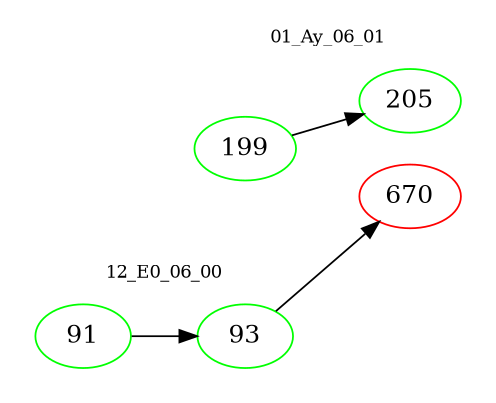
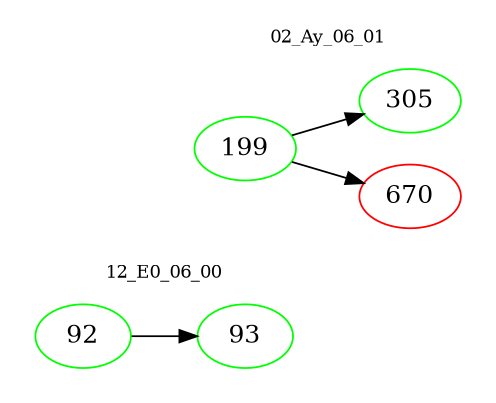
(328, 38) -> (328, 38)
(410, 101) -> (410, 101)
(321, 272) -> (319, 170)
(83, 336) -> (83, 336)
